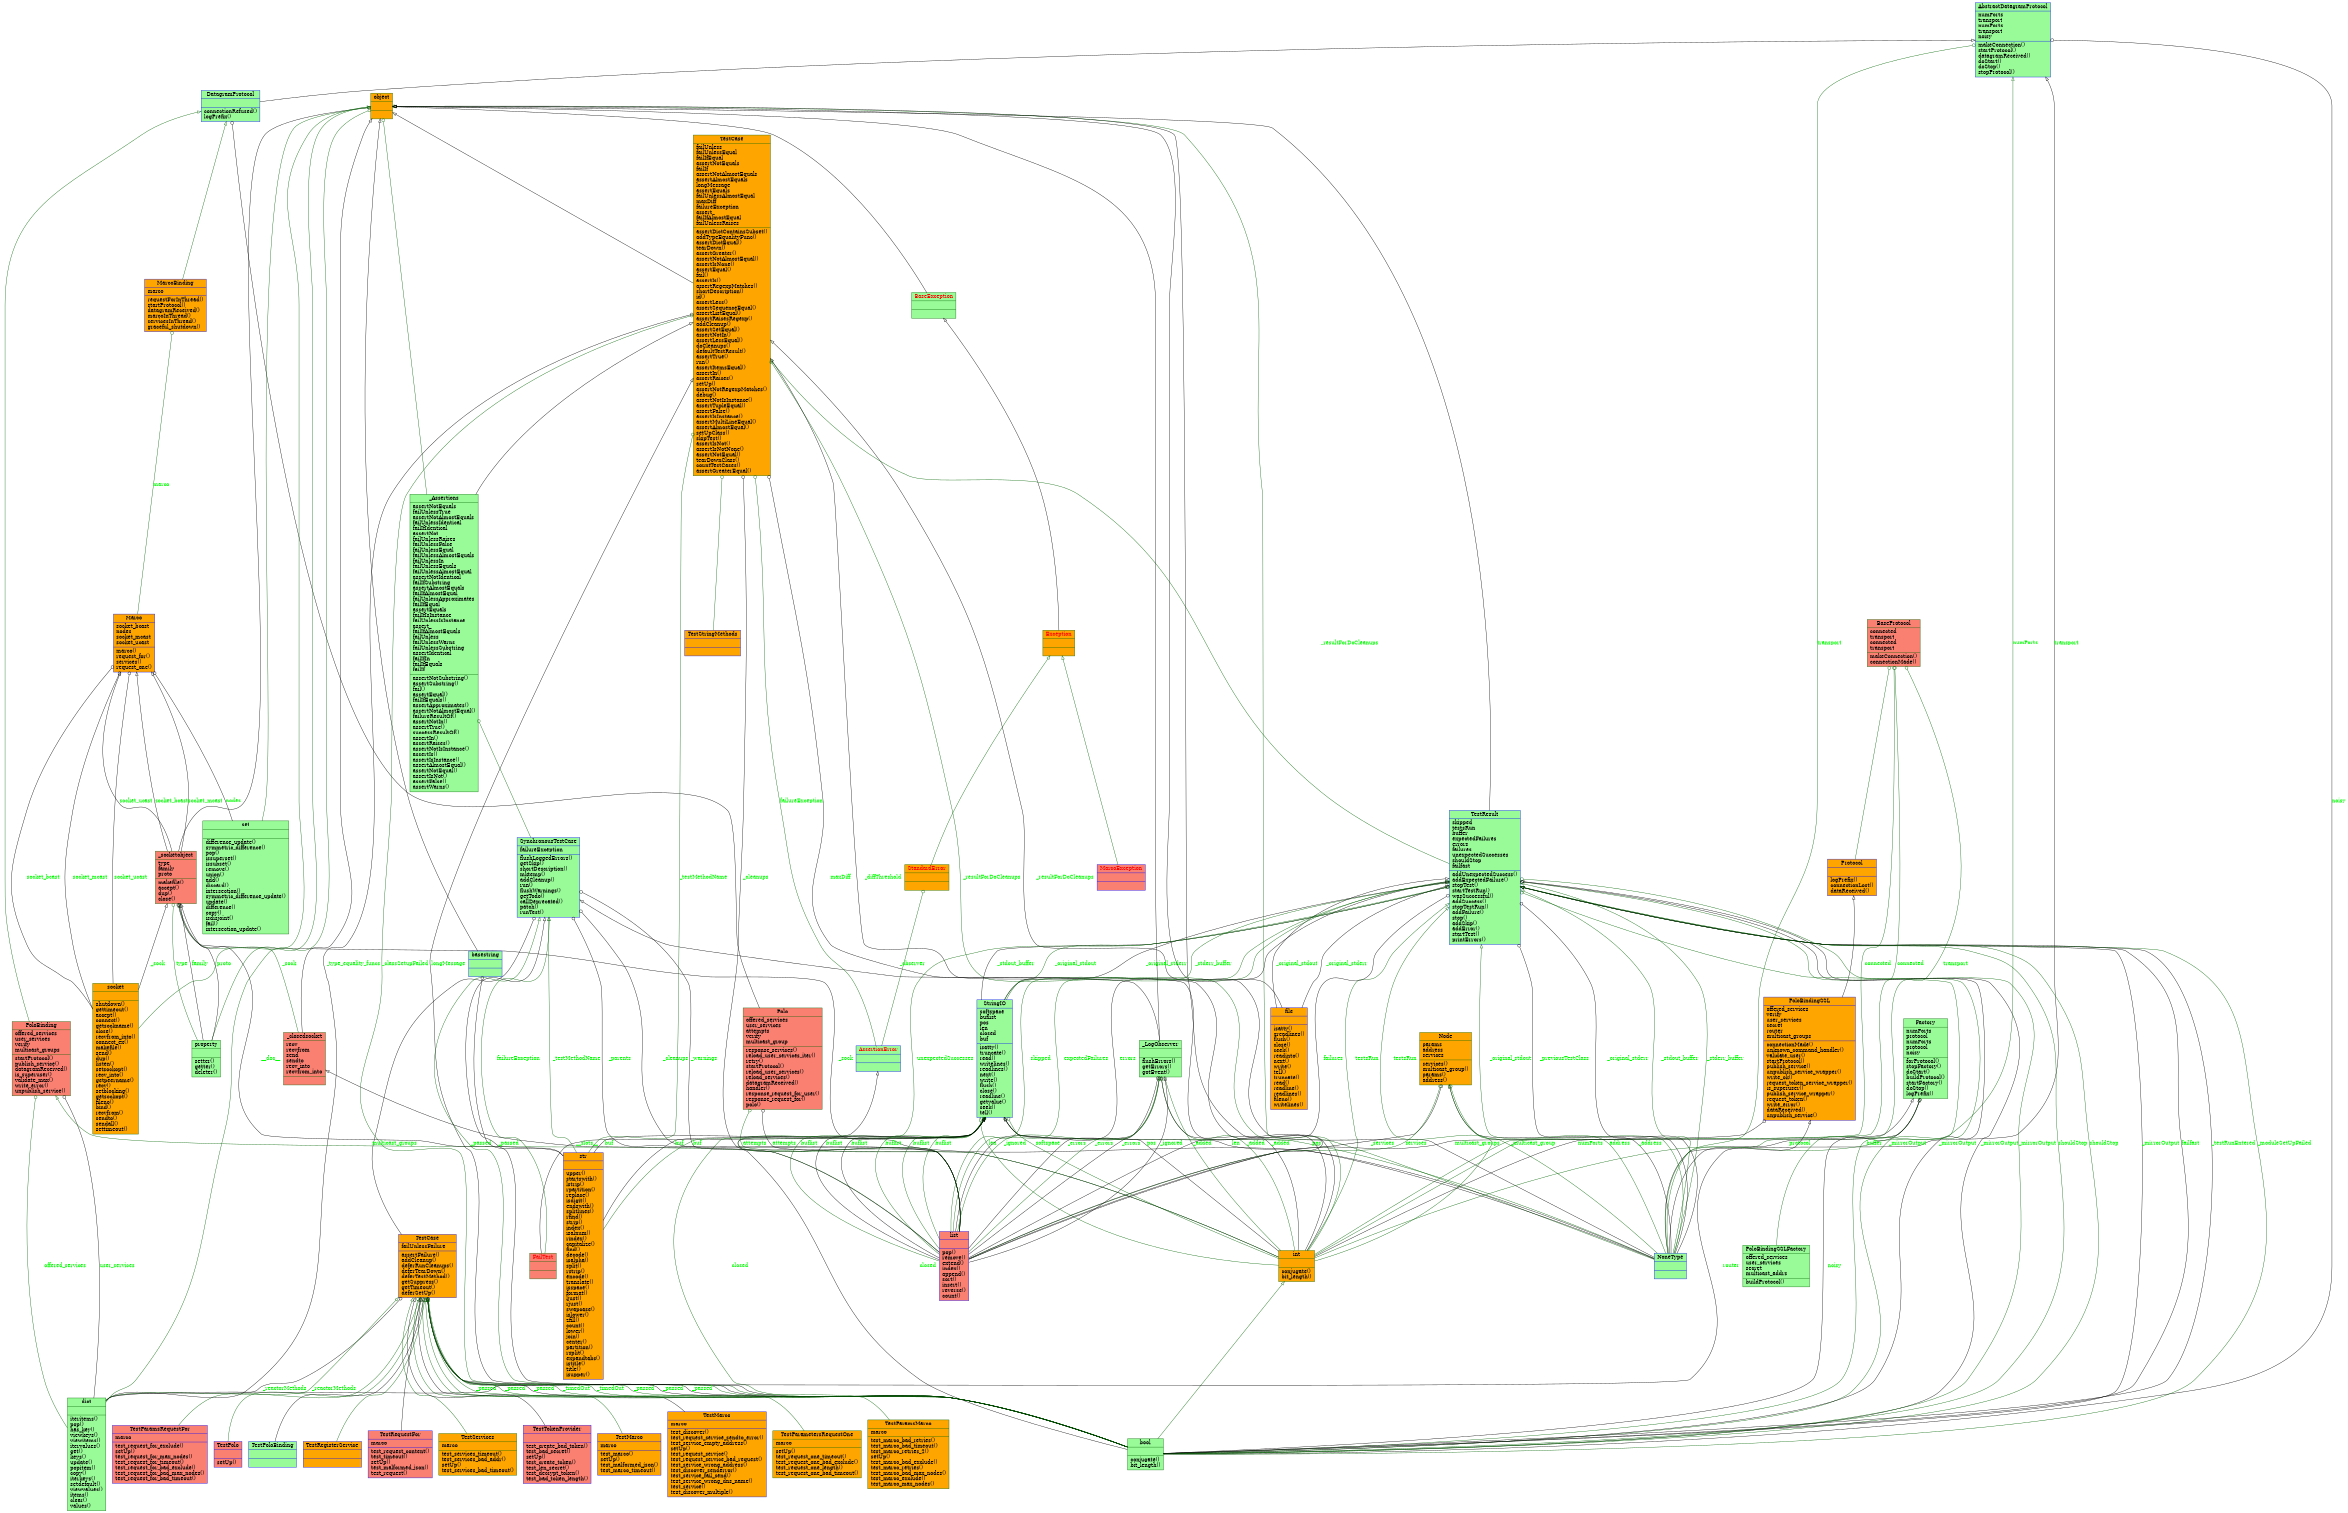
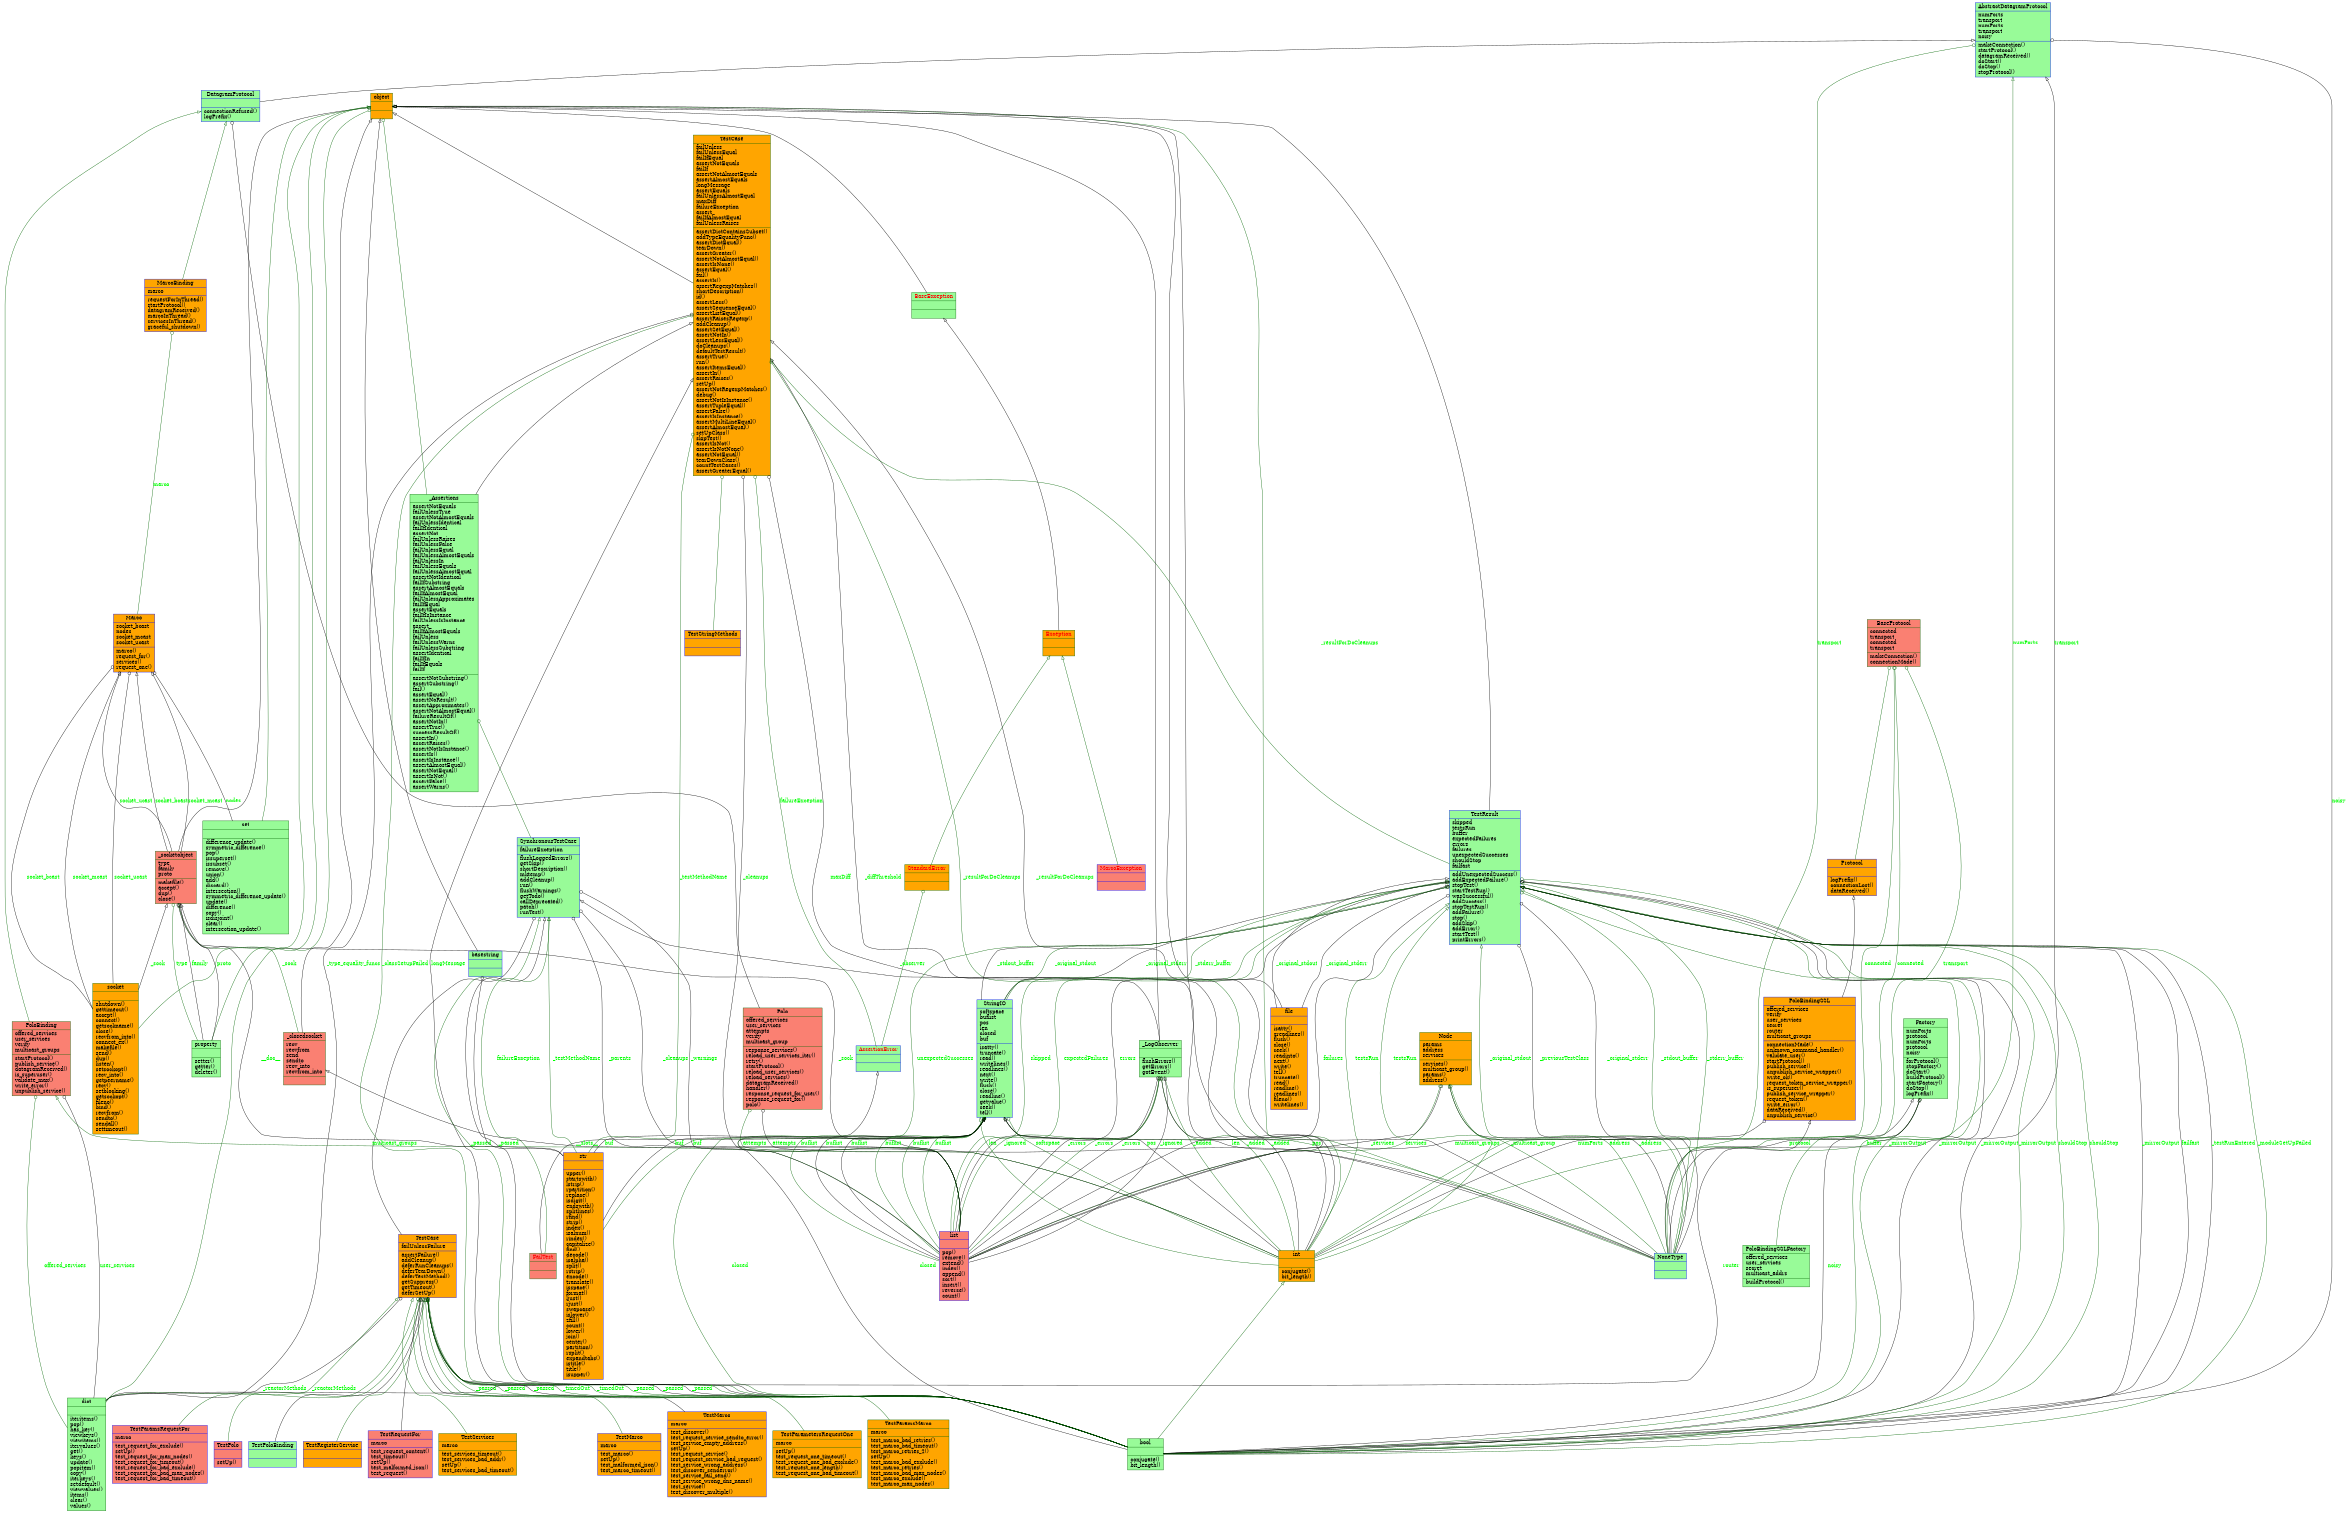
(430, 700) -> (435, 700)
(212, 924) -> (214, 924)
(557, 1454) -> none
